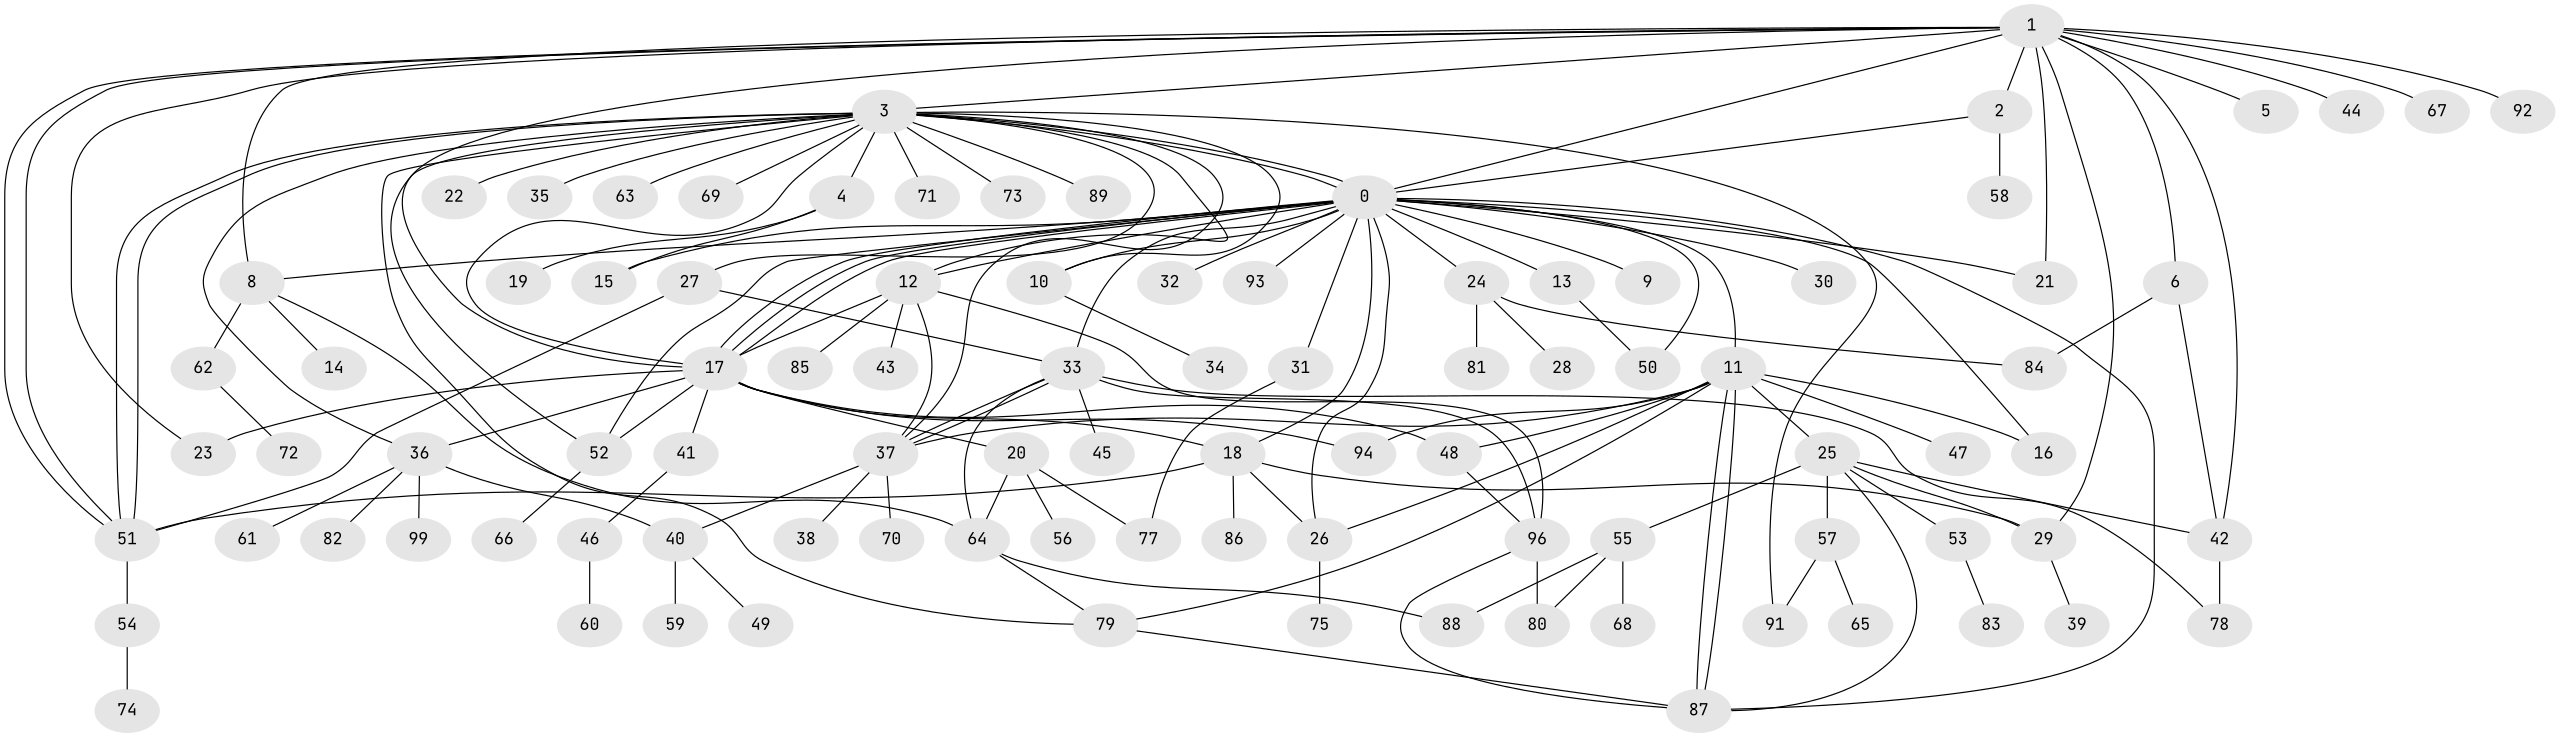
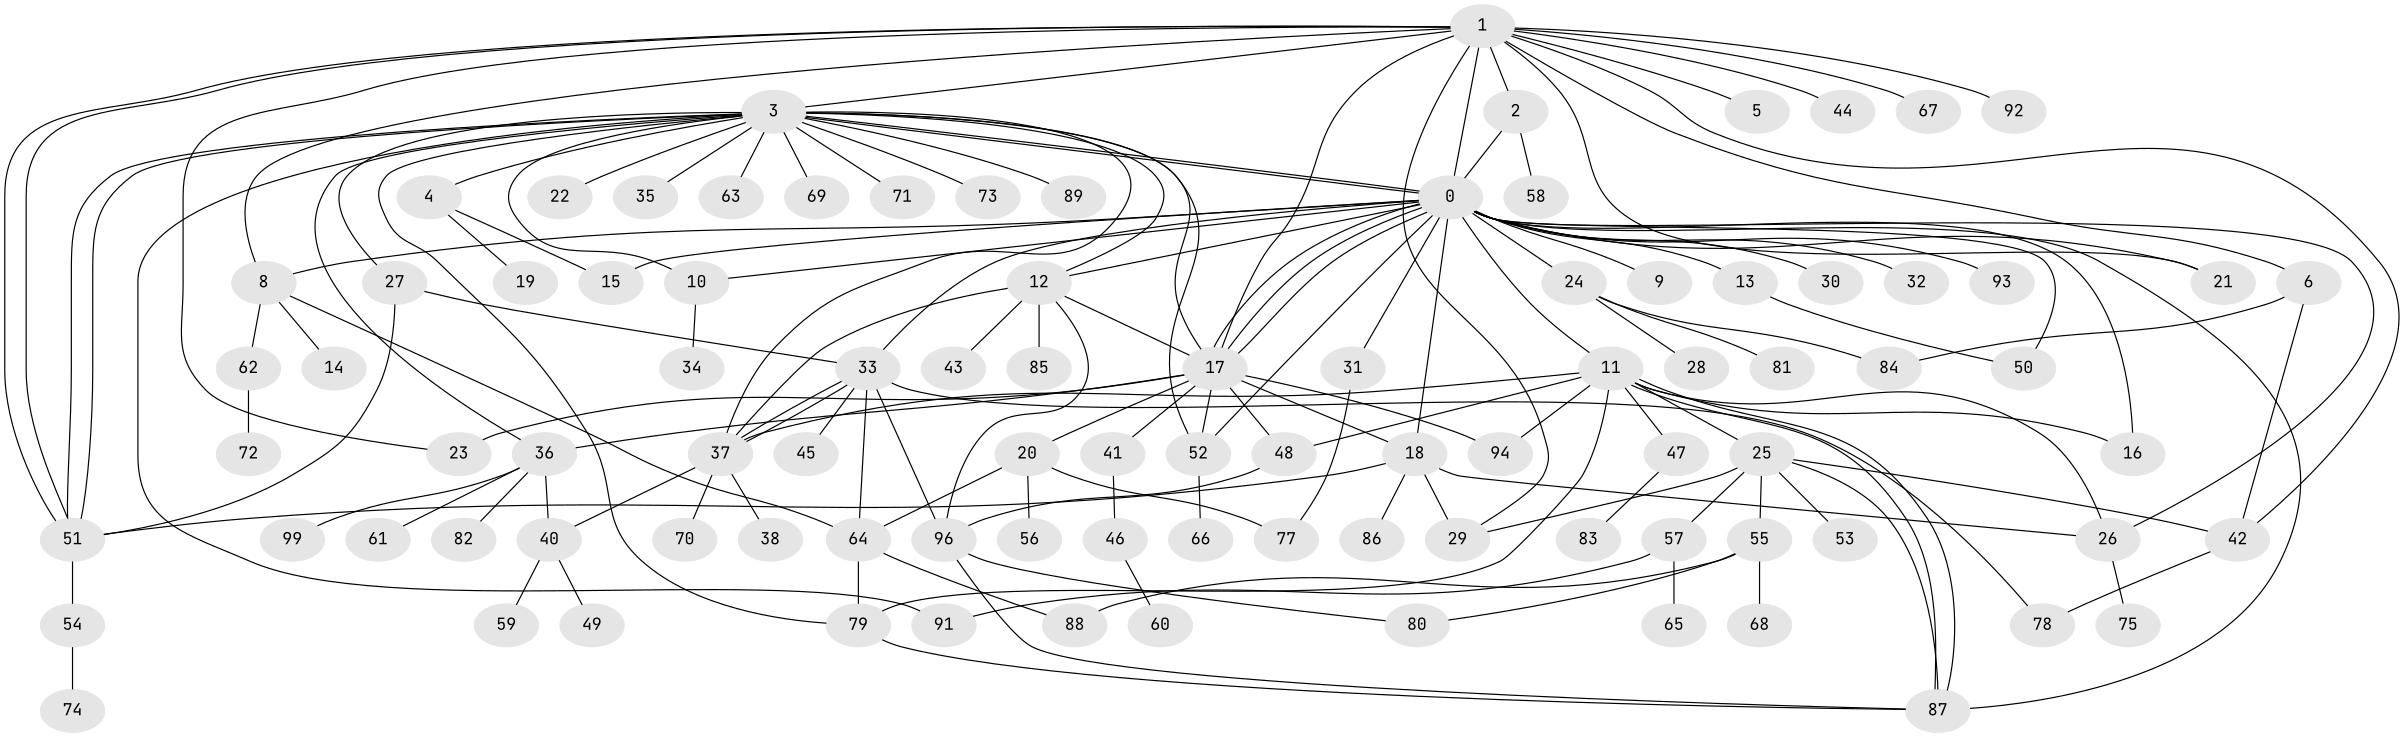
(1975, 583) -> (1643, 487)
(2077, 625) -> none
